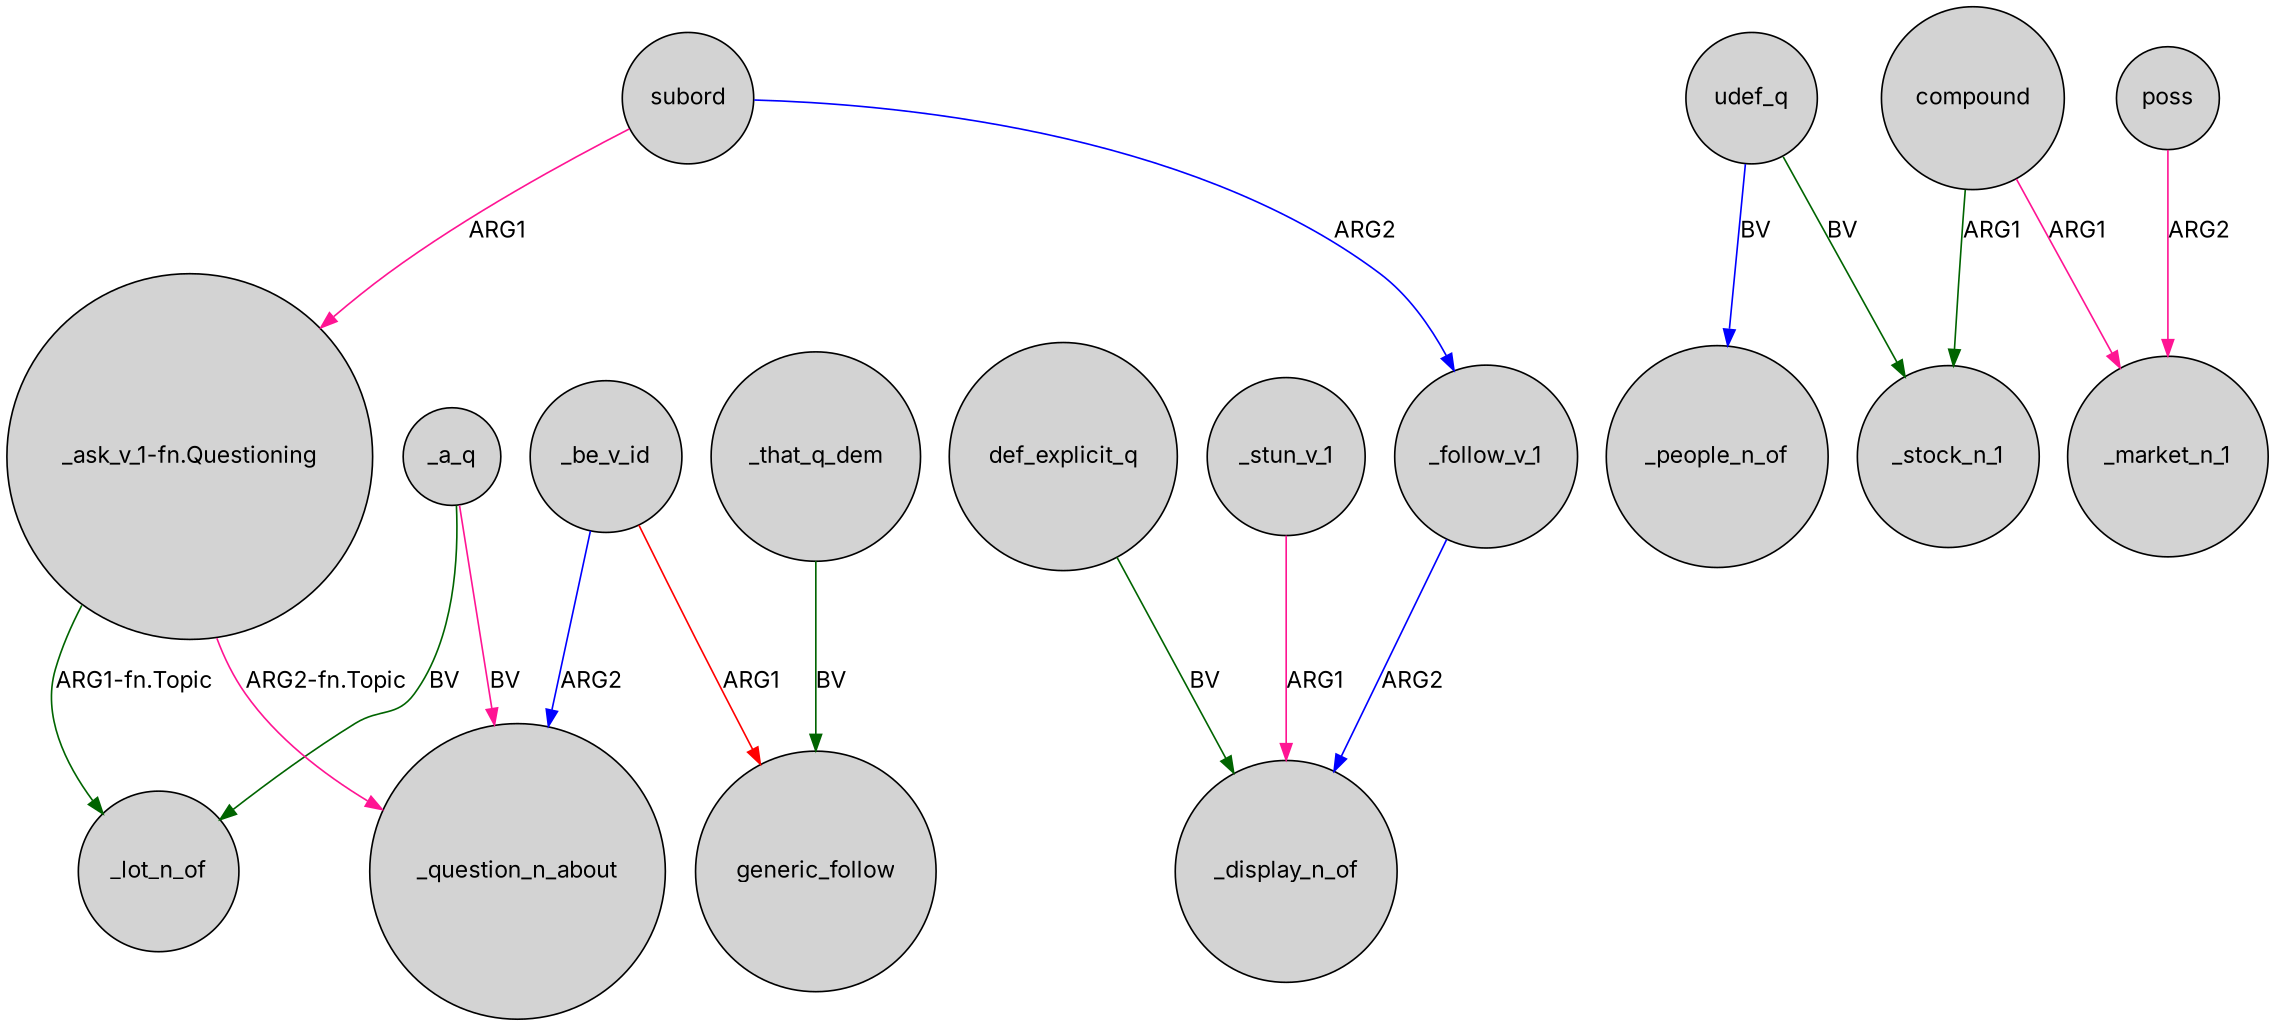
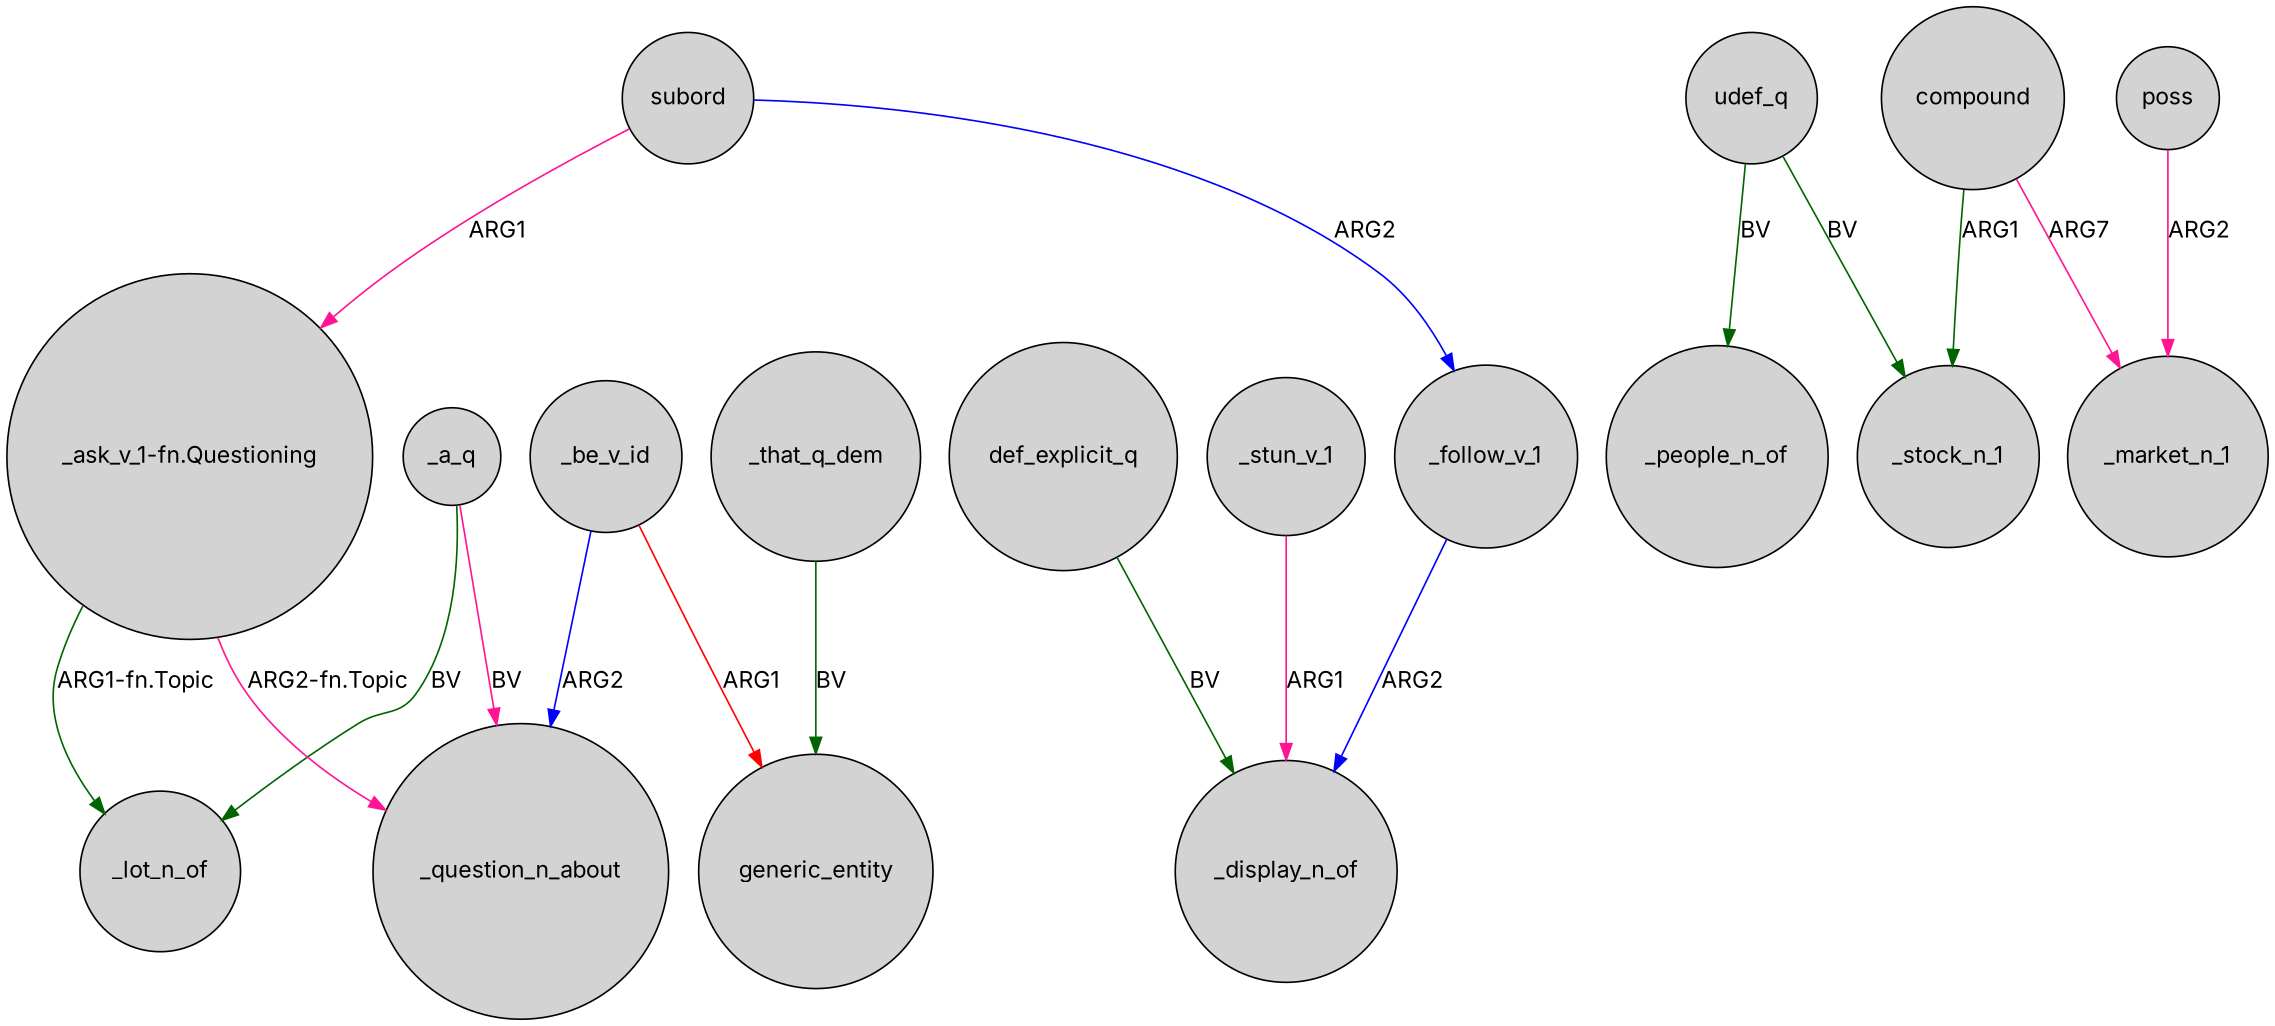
(2078, 232) -> (2079, 232)
(1737, 246) -> (1737, 246)
(816, 871) -> (816, 871)
